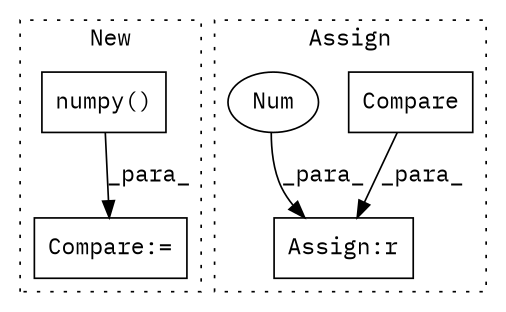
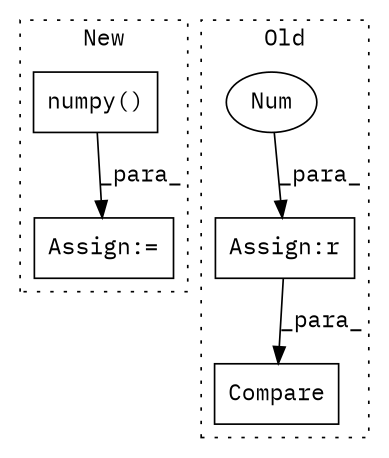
(350, 39) -> (285, 39)
(381, 167) -> (281, 313)
(111, 248) -> (104, 248)
